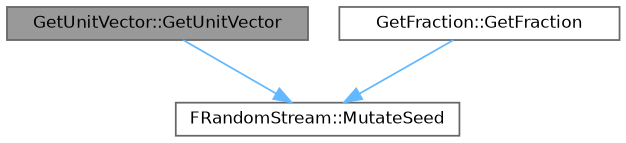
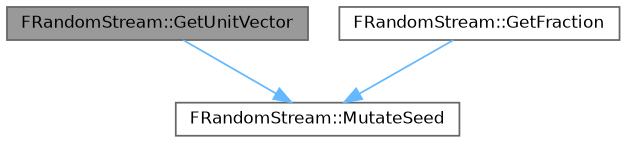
(157, 23) -> (157, 23)
(479, 23) -> (479, 23)
